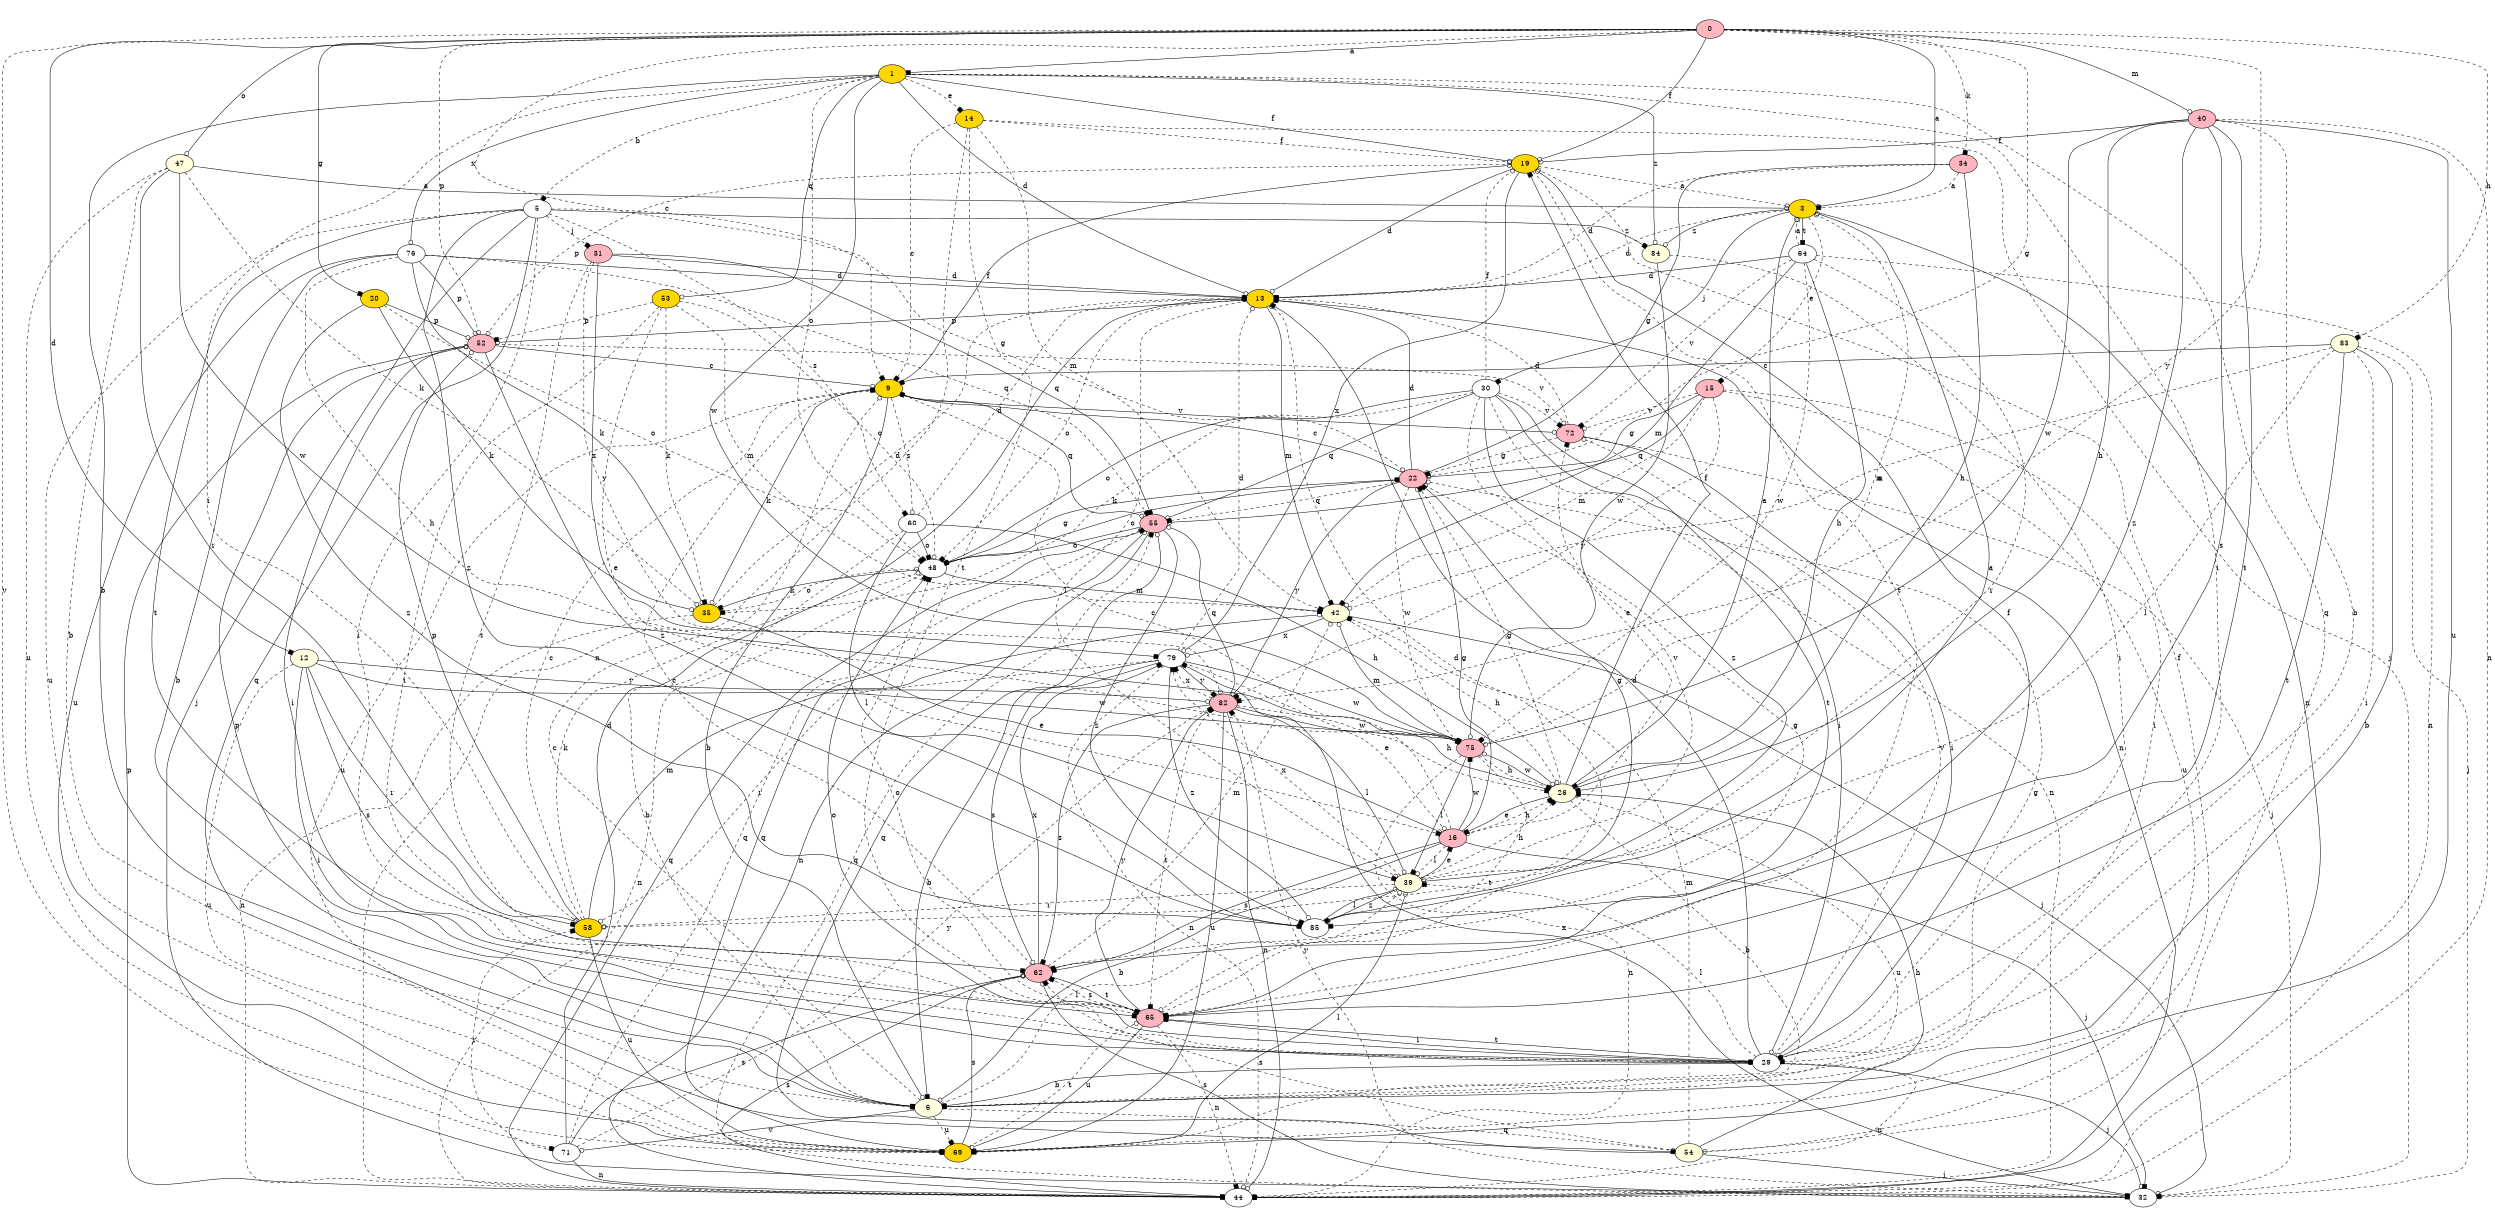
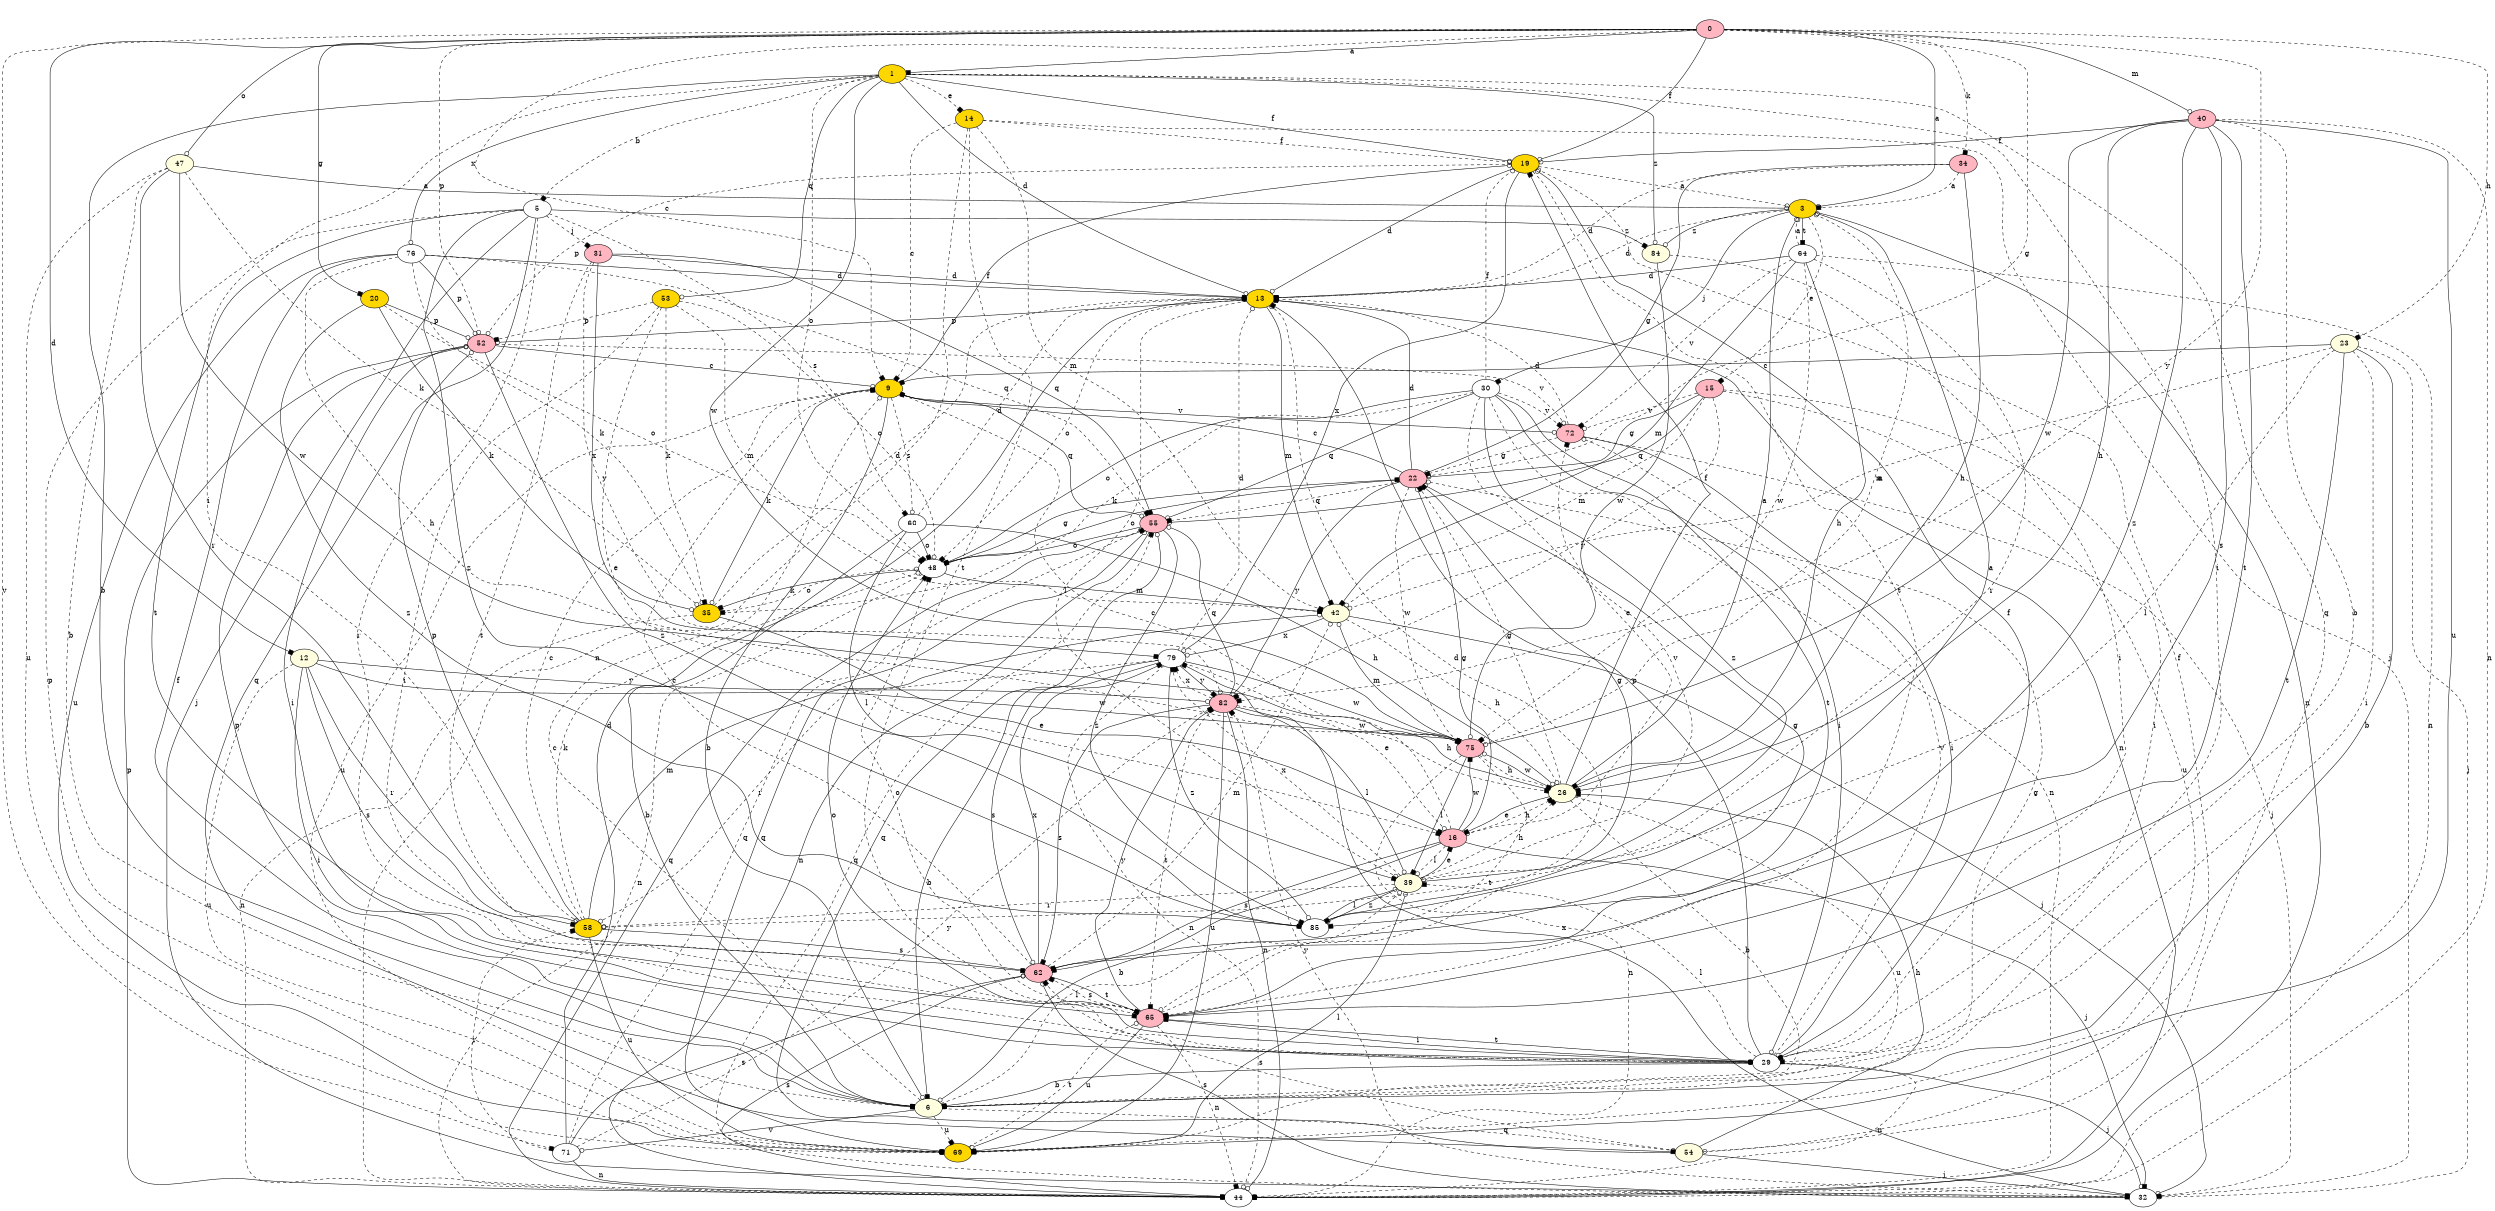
(949, 333) -> none
(2345, 344) -> (2345, 344)
(567, 417) -> (567, 417)
(359, 636) -> (359, 636)
(51, 681) -> (51, 681)
(178, 681) -> (178, 681)
(1635, 681) -> (1635, 681)
(1076, 734) -> (1076, 734)
(634, 777) -> (634, 777)
(1660, 811) -> none
(1652, 879) -> (1682, 866)
(972, 1042) -> (801, 944)
